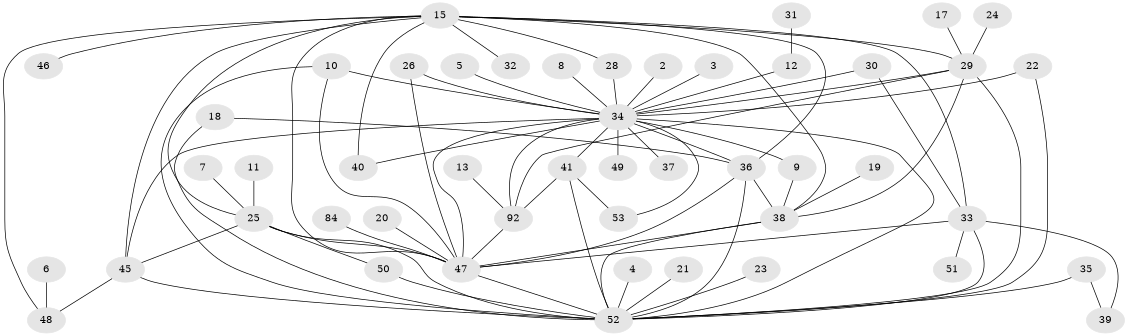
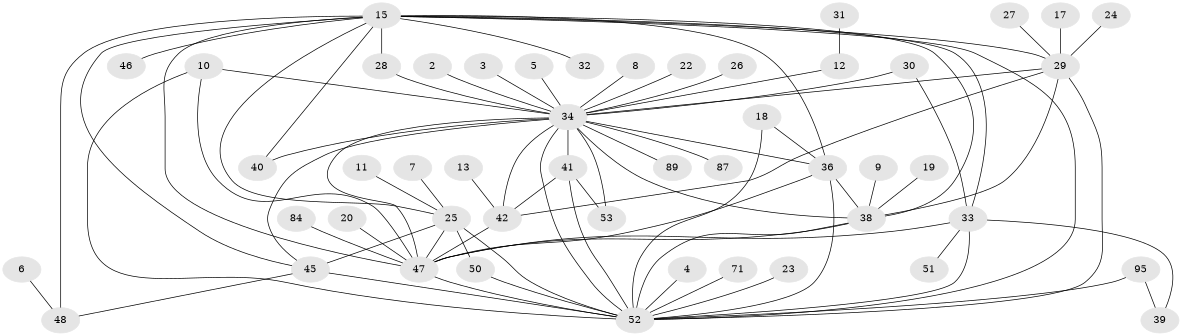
none -> (1010, 16)
(710, 137) -> (703, 199)
(618, 168) -> (672, 168)
(669, 168) -> (723, 168)
(428, 170) -> none
(514, 219) -> (502, 219)
(684, 270) -> (738, 270)
(1086, 270) -> (1141, 270)
(1005, 284) -> (987, 59)
